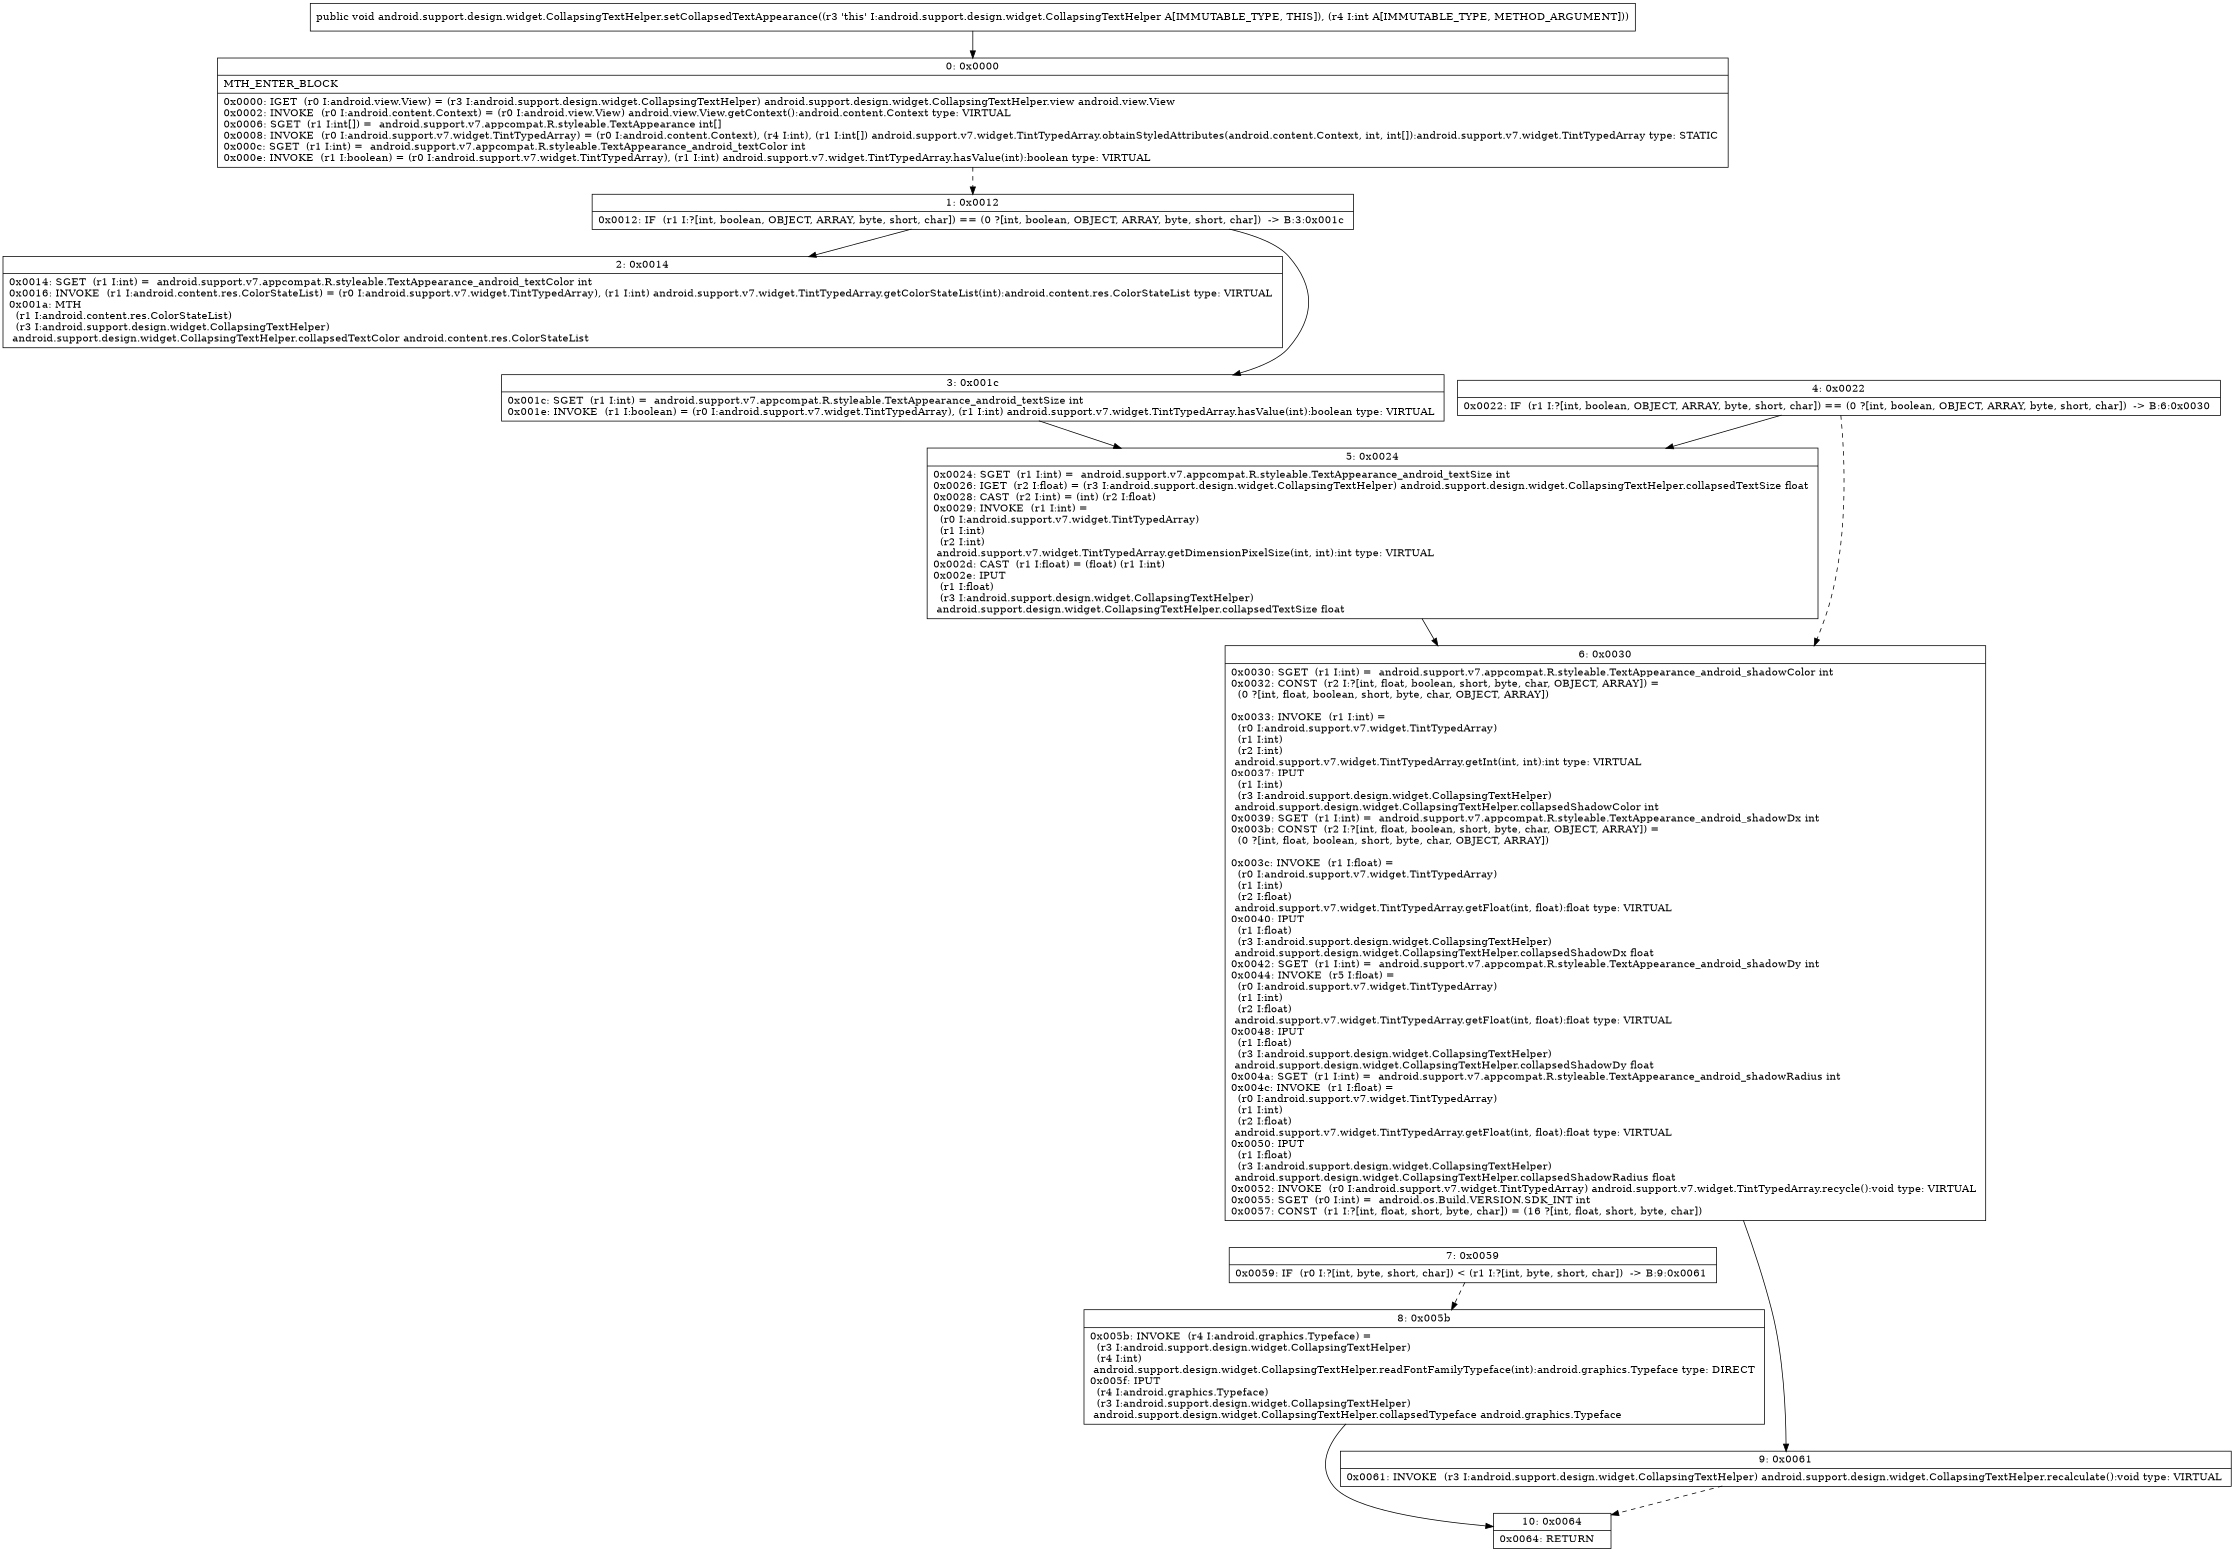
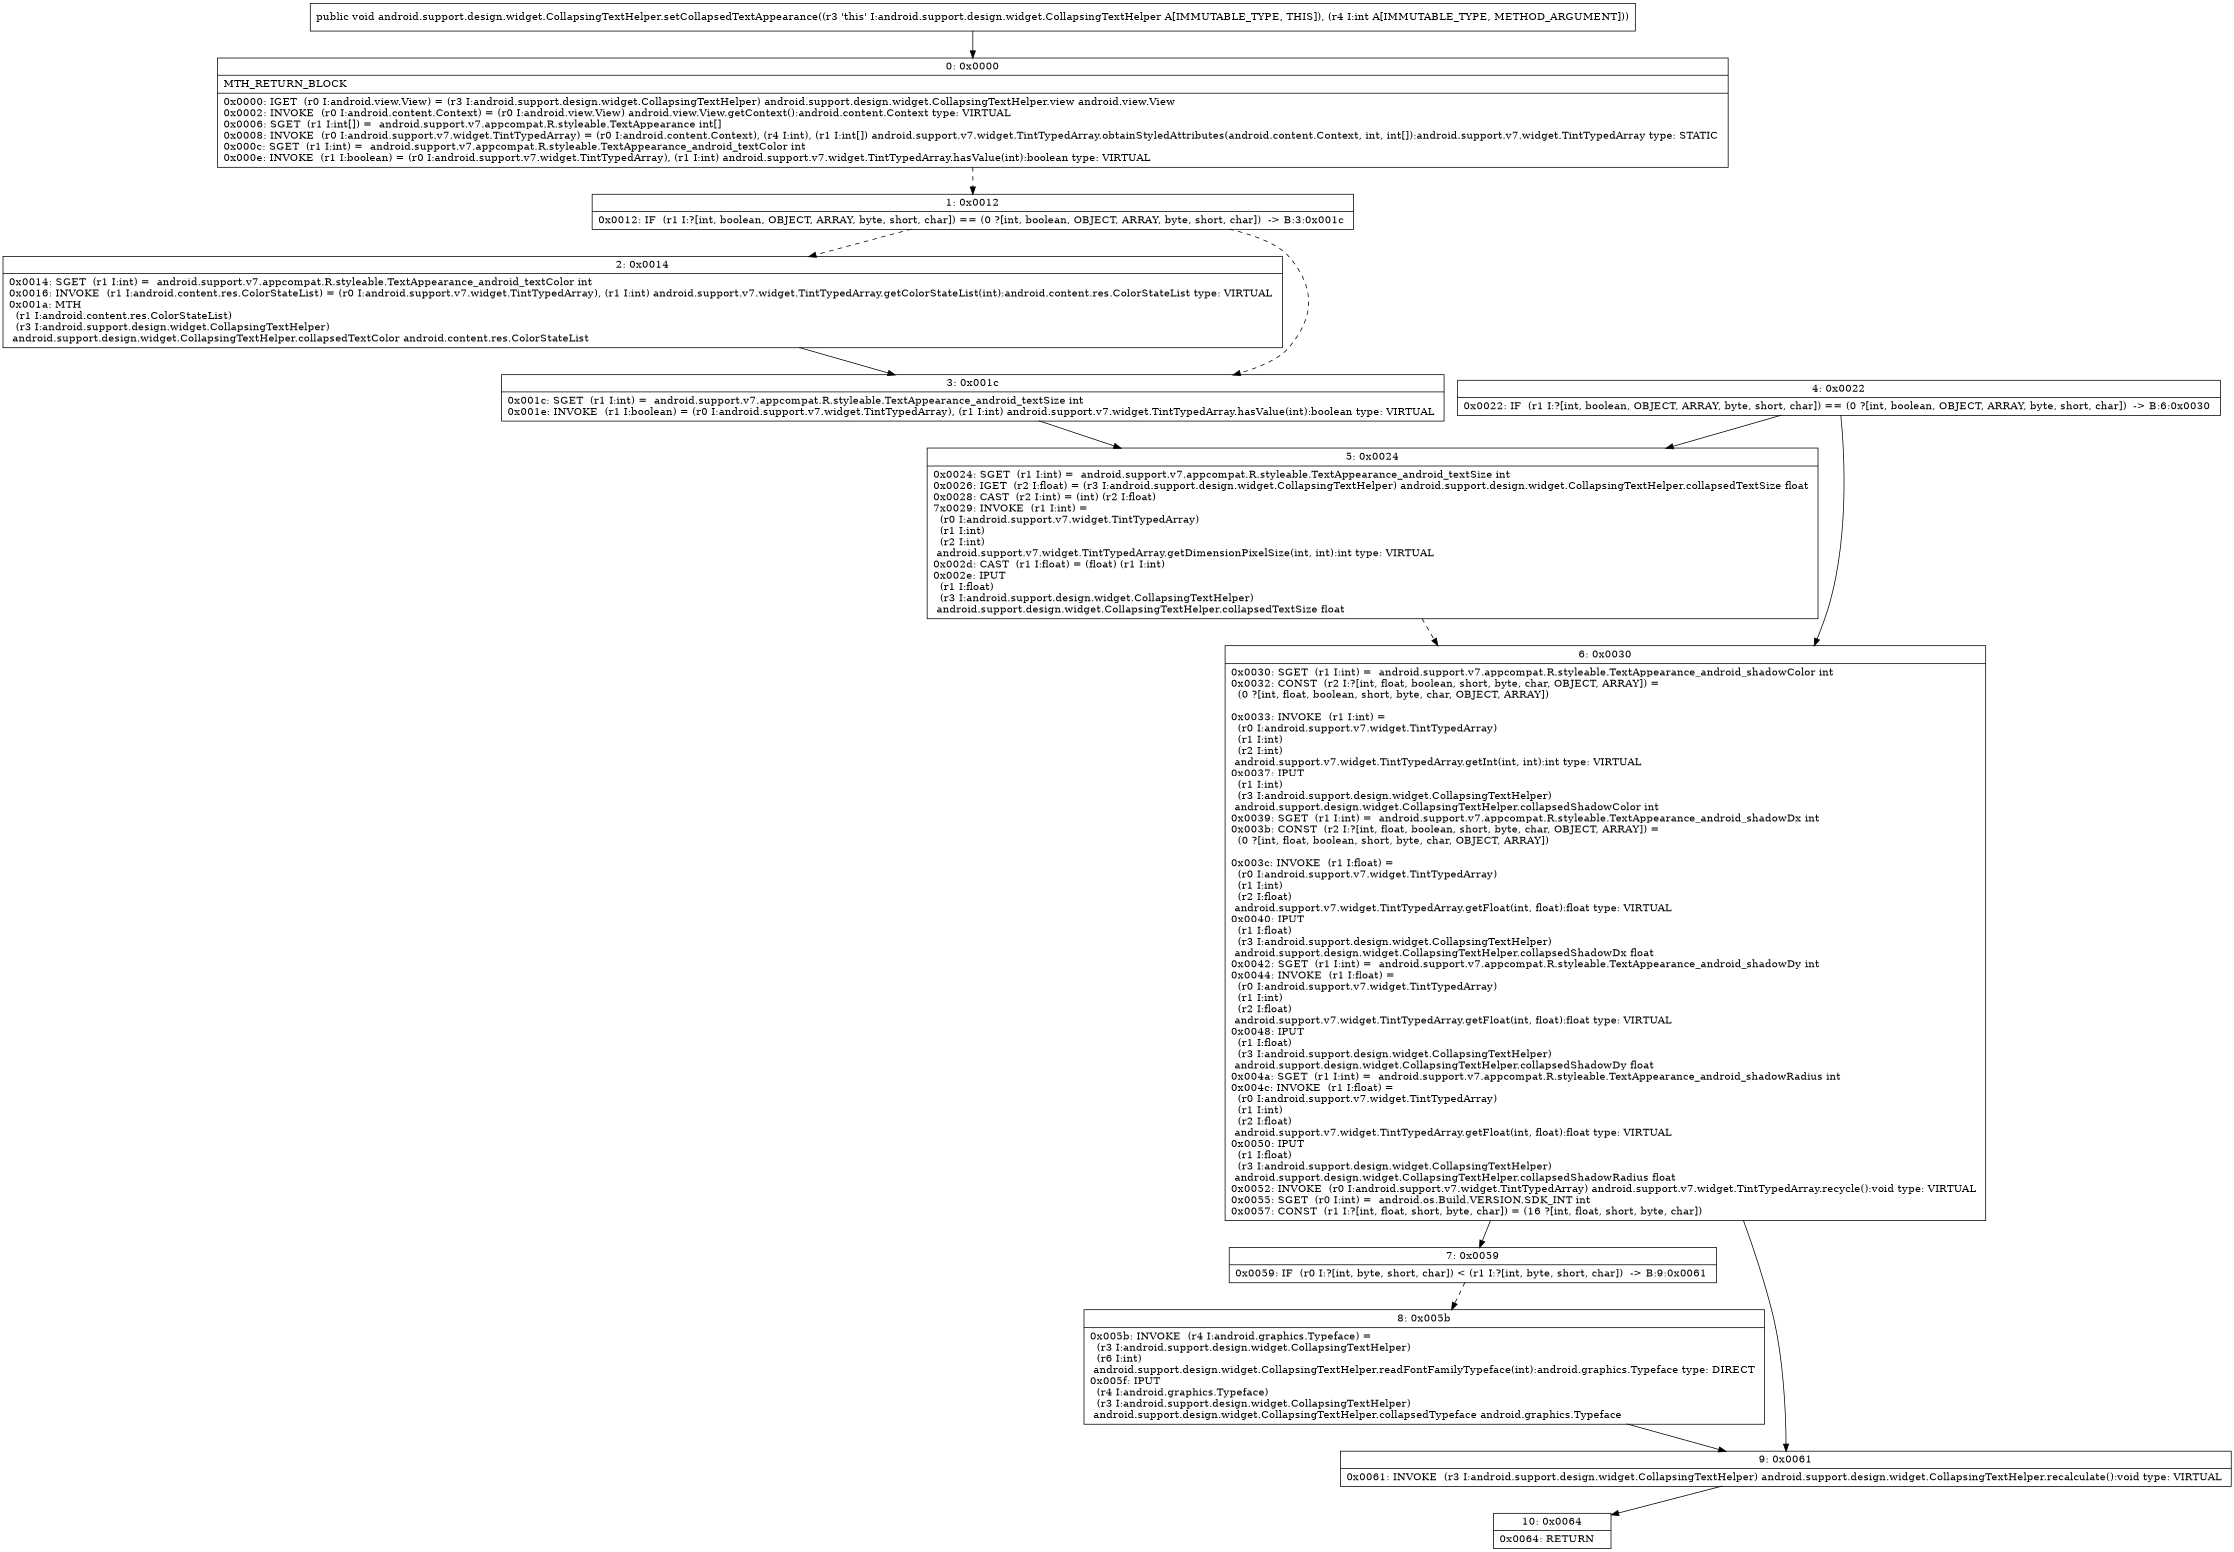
(281, 84) -> (286, 84)
(864, 242) -> (864, 242)
(1308, 297) -> (1308, 297)
none -> (843, 360)
(1012, 508) -> (1012, 508)
(1842, 529) -> (1842, 529)
(1428, 629) -> (1428, 629)
(1315, 975) -> (1315, 975)
none -> (1486, 1231)
(1116, 1359) -> (1116, 1359)
(1670, 1499) -> (1670, 1499)
(1373, 1507) -> (1673, 1437)
